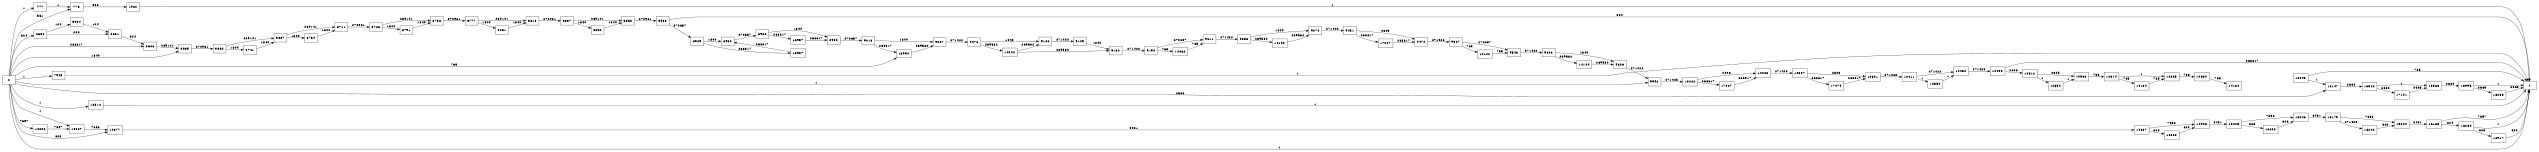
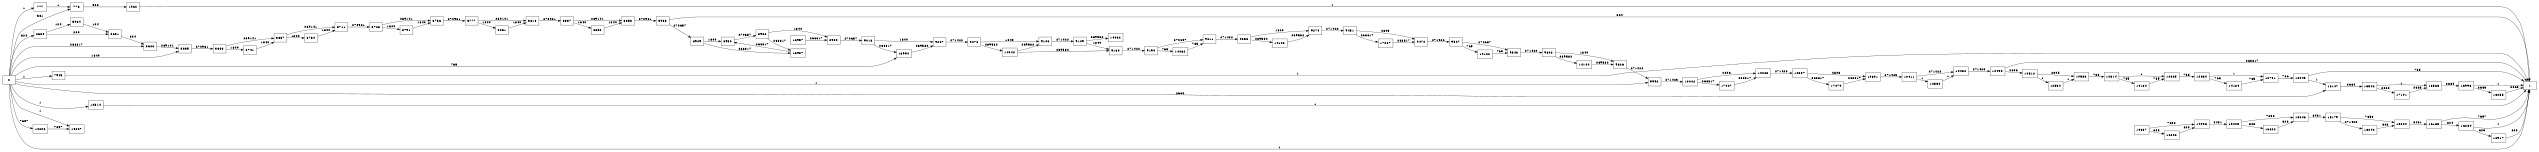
(779, 37) -> (777, 45)
none -> (1116, 38)
none -> (2271, 78)
(115, 130) -> none
